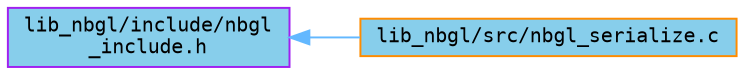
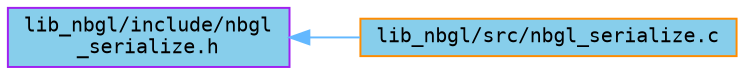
(149, 37) -> (149, 37)
